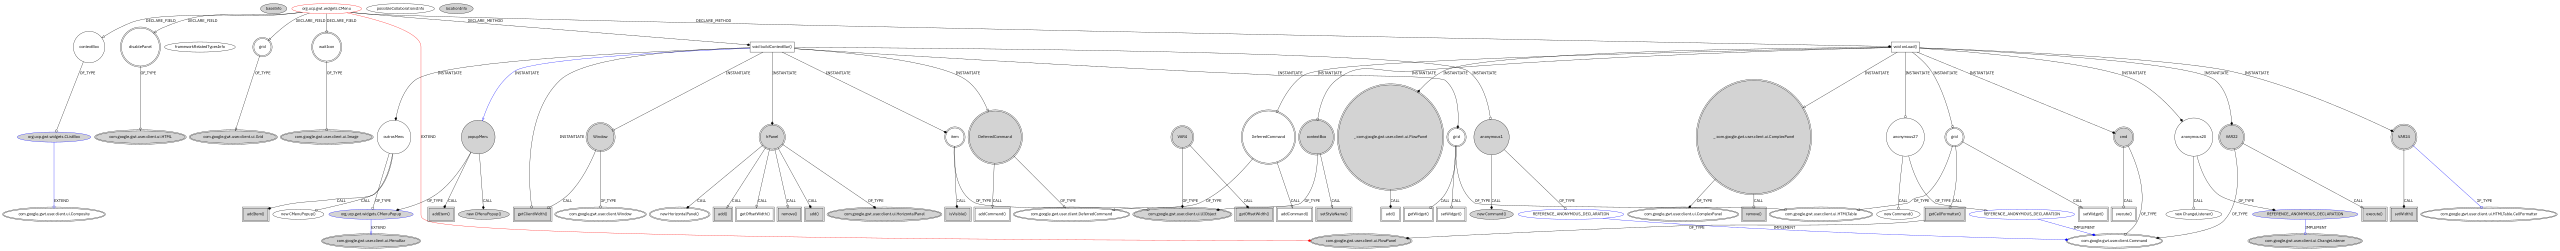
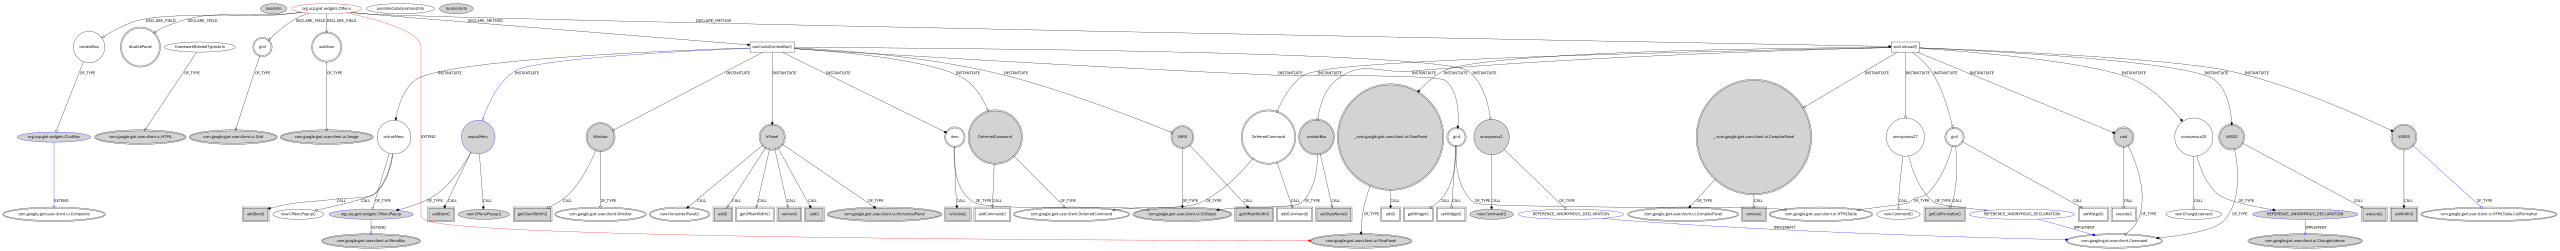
(588, 67) -> (987, 71)
(140, 97) -> (171, 90)
(478, 137) -> (478, 137)
(1667, 226) -> (1364, 208)
